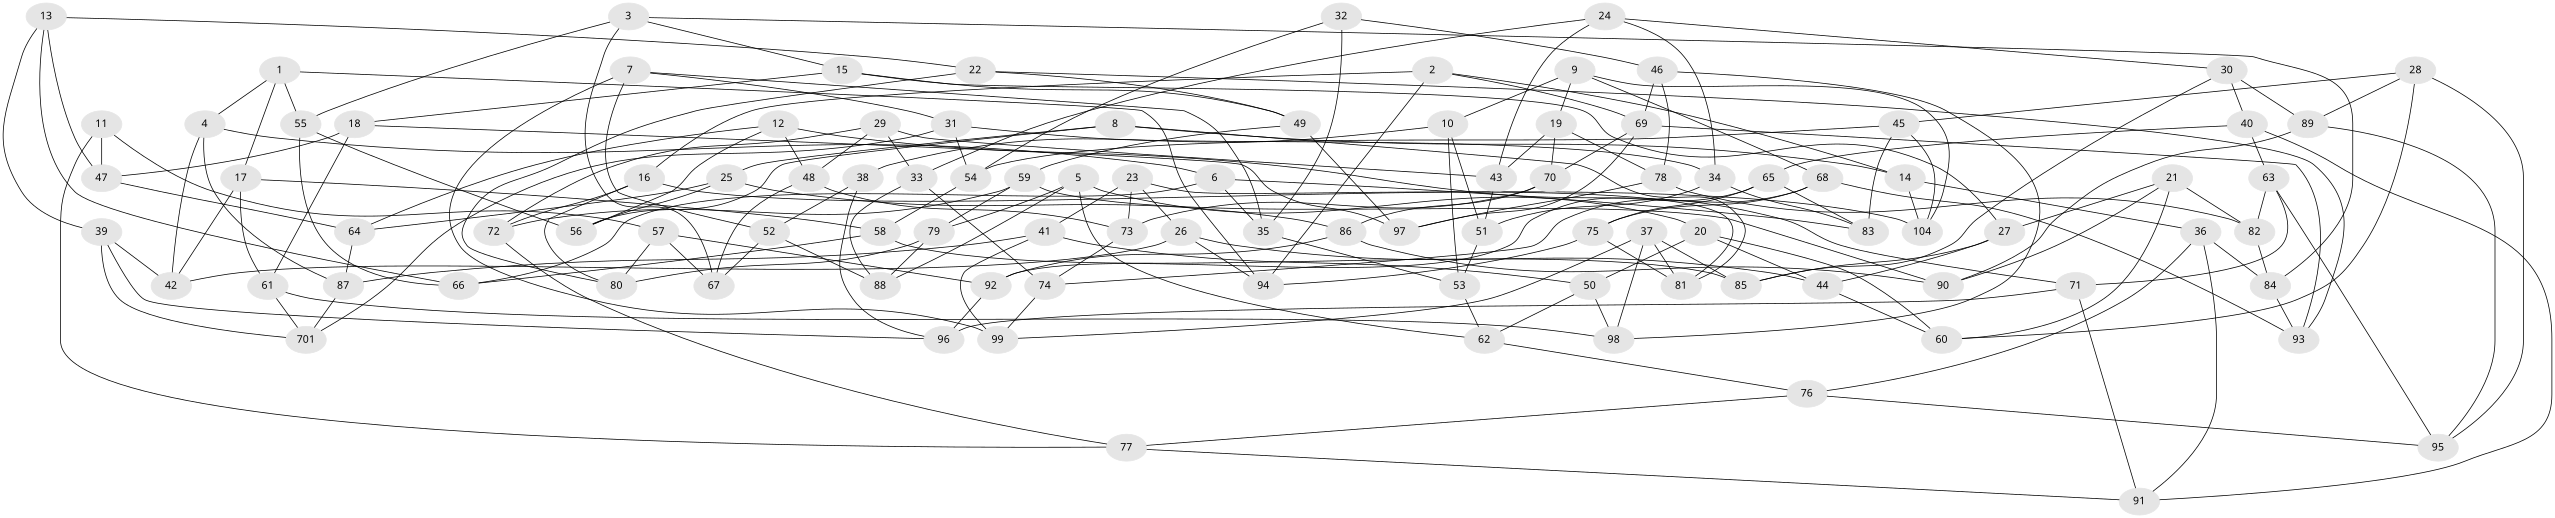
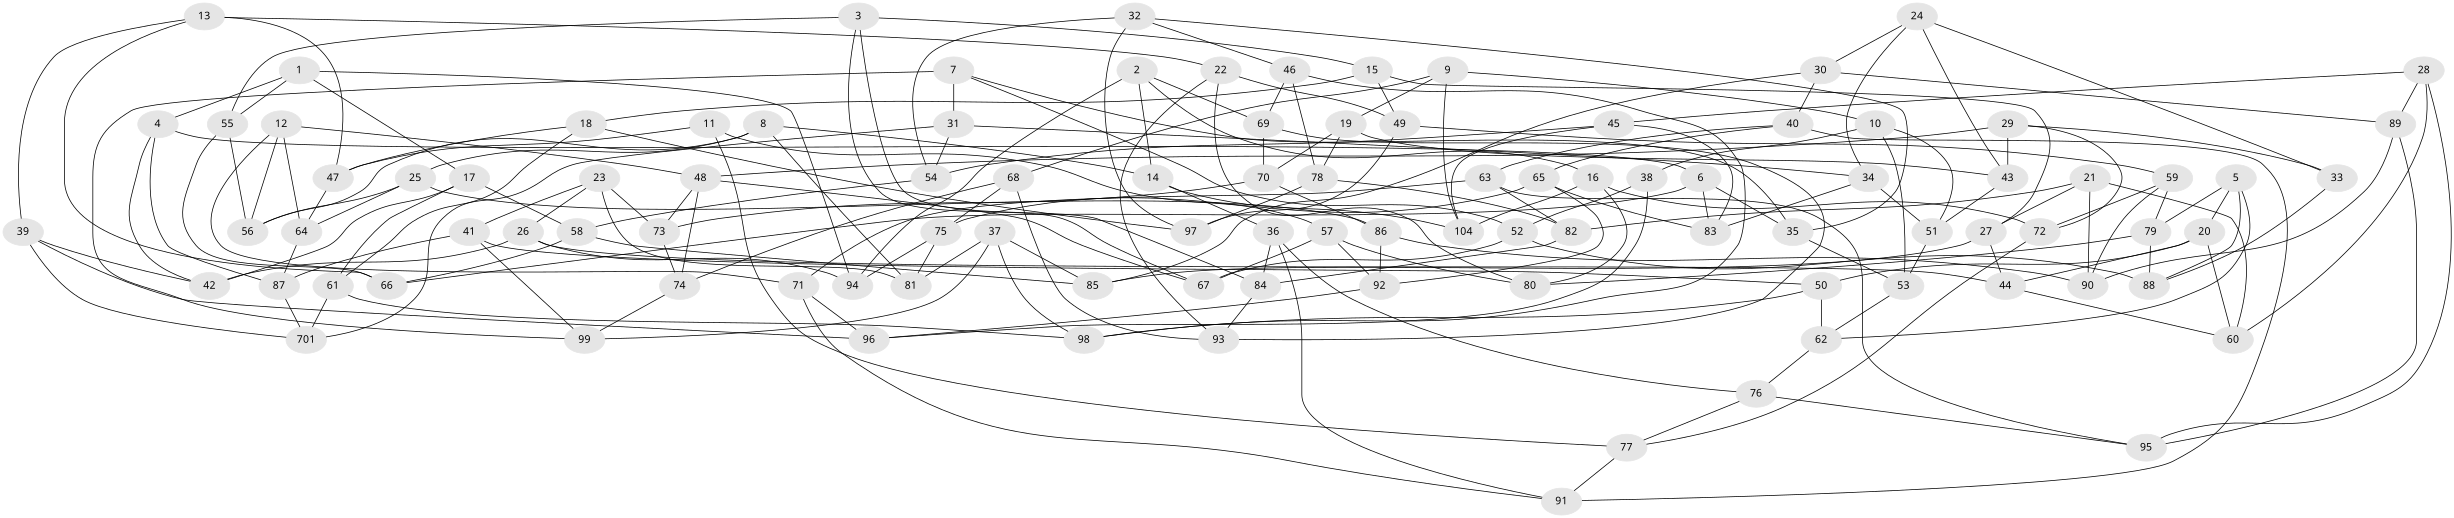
(1583, 188) -> (1108, 139)
(978, 230) -> (690, 232)
